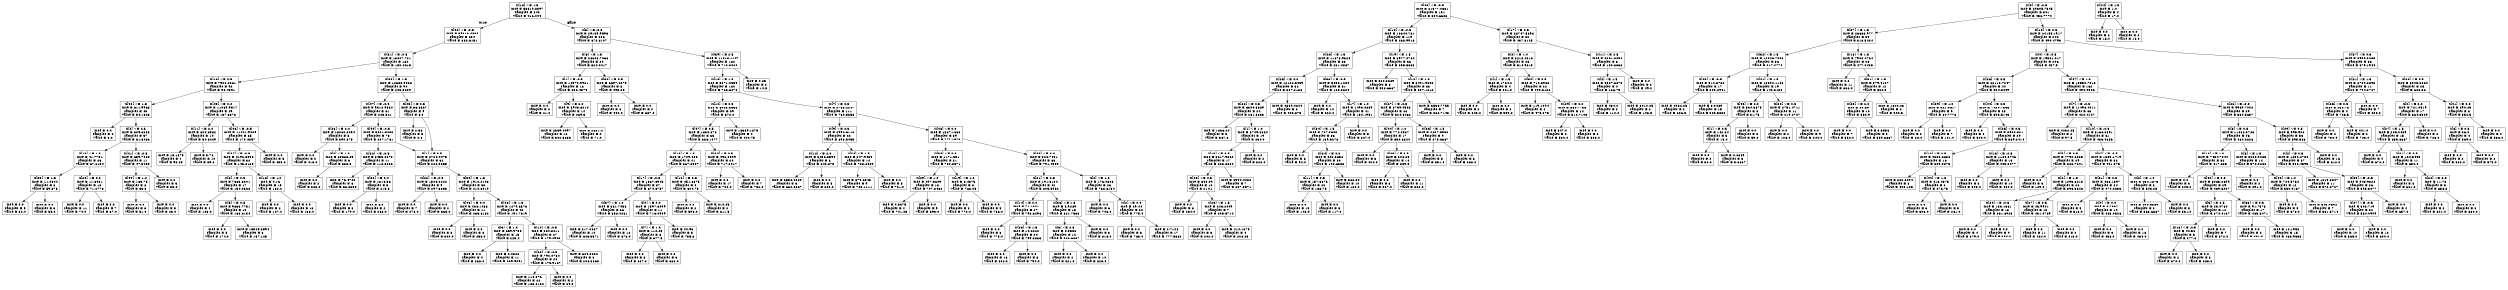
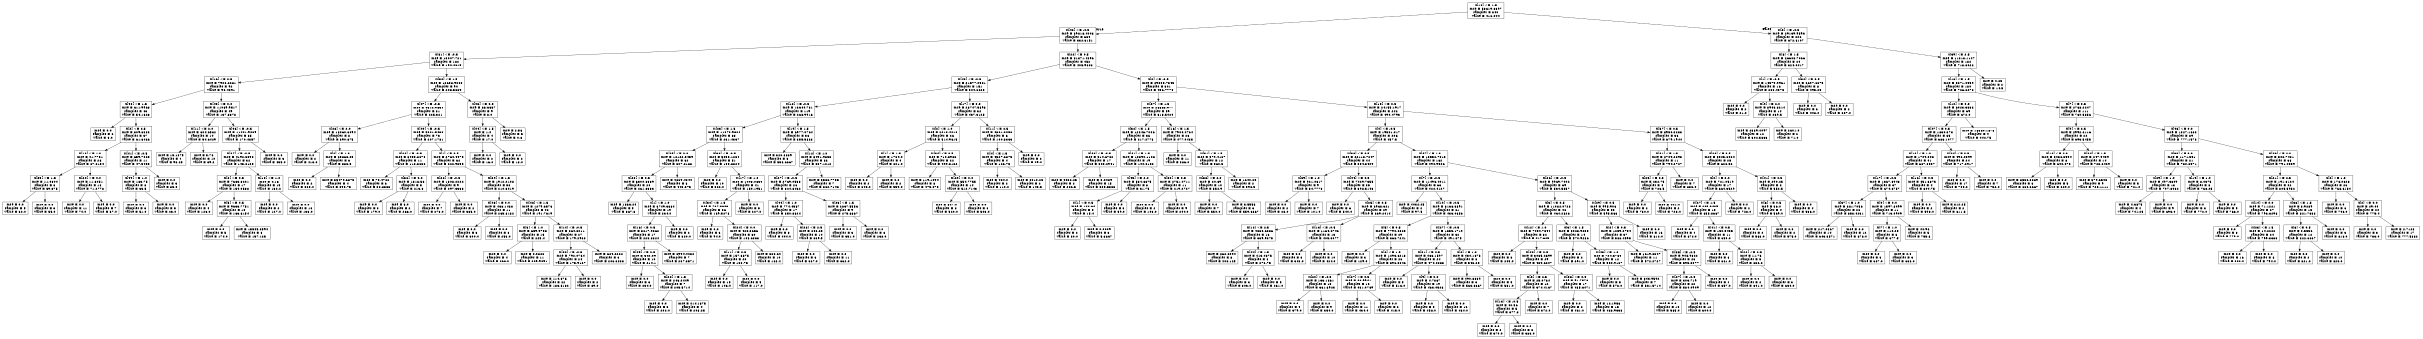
none -> (1078, 60)
(429, 132) -> (483, 121)
none -> (338, 184)
